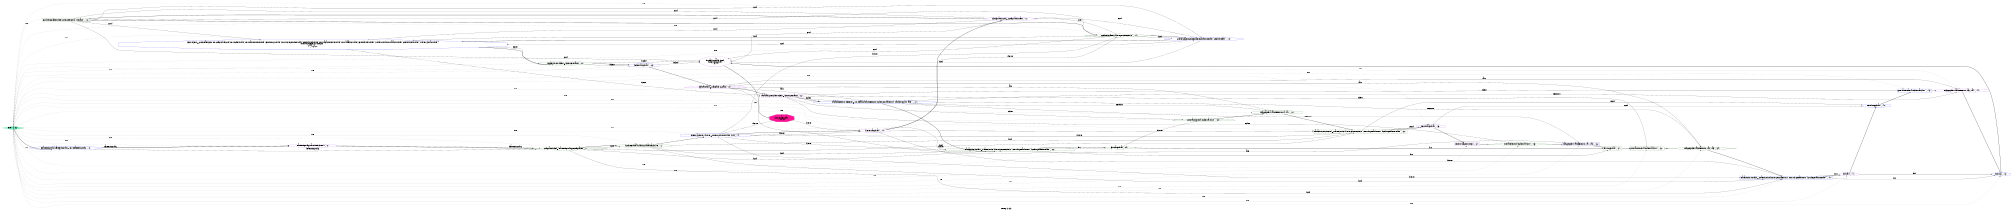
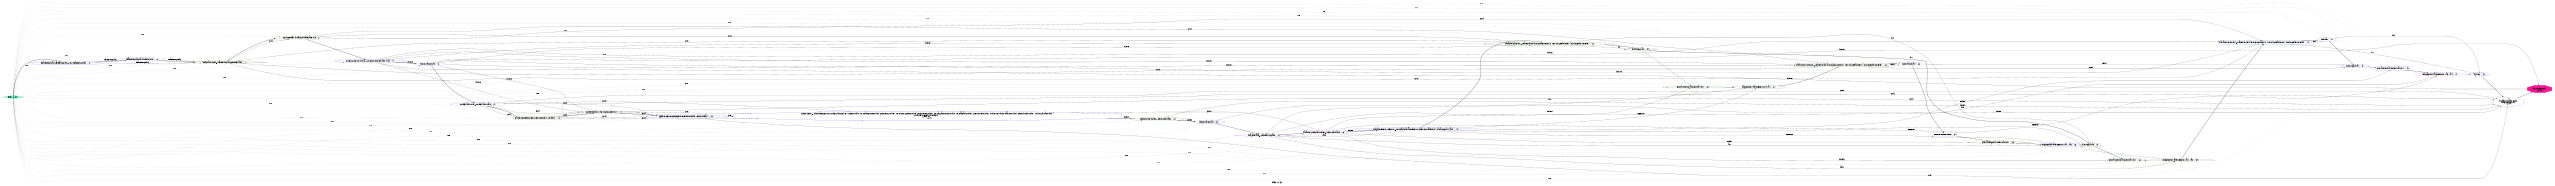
(820, 128) -> (1499, 58)
none -> (1031, 148)
